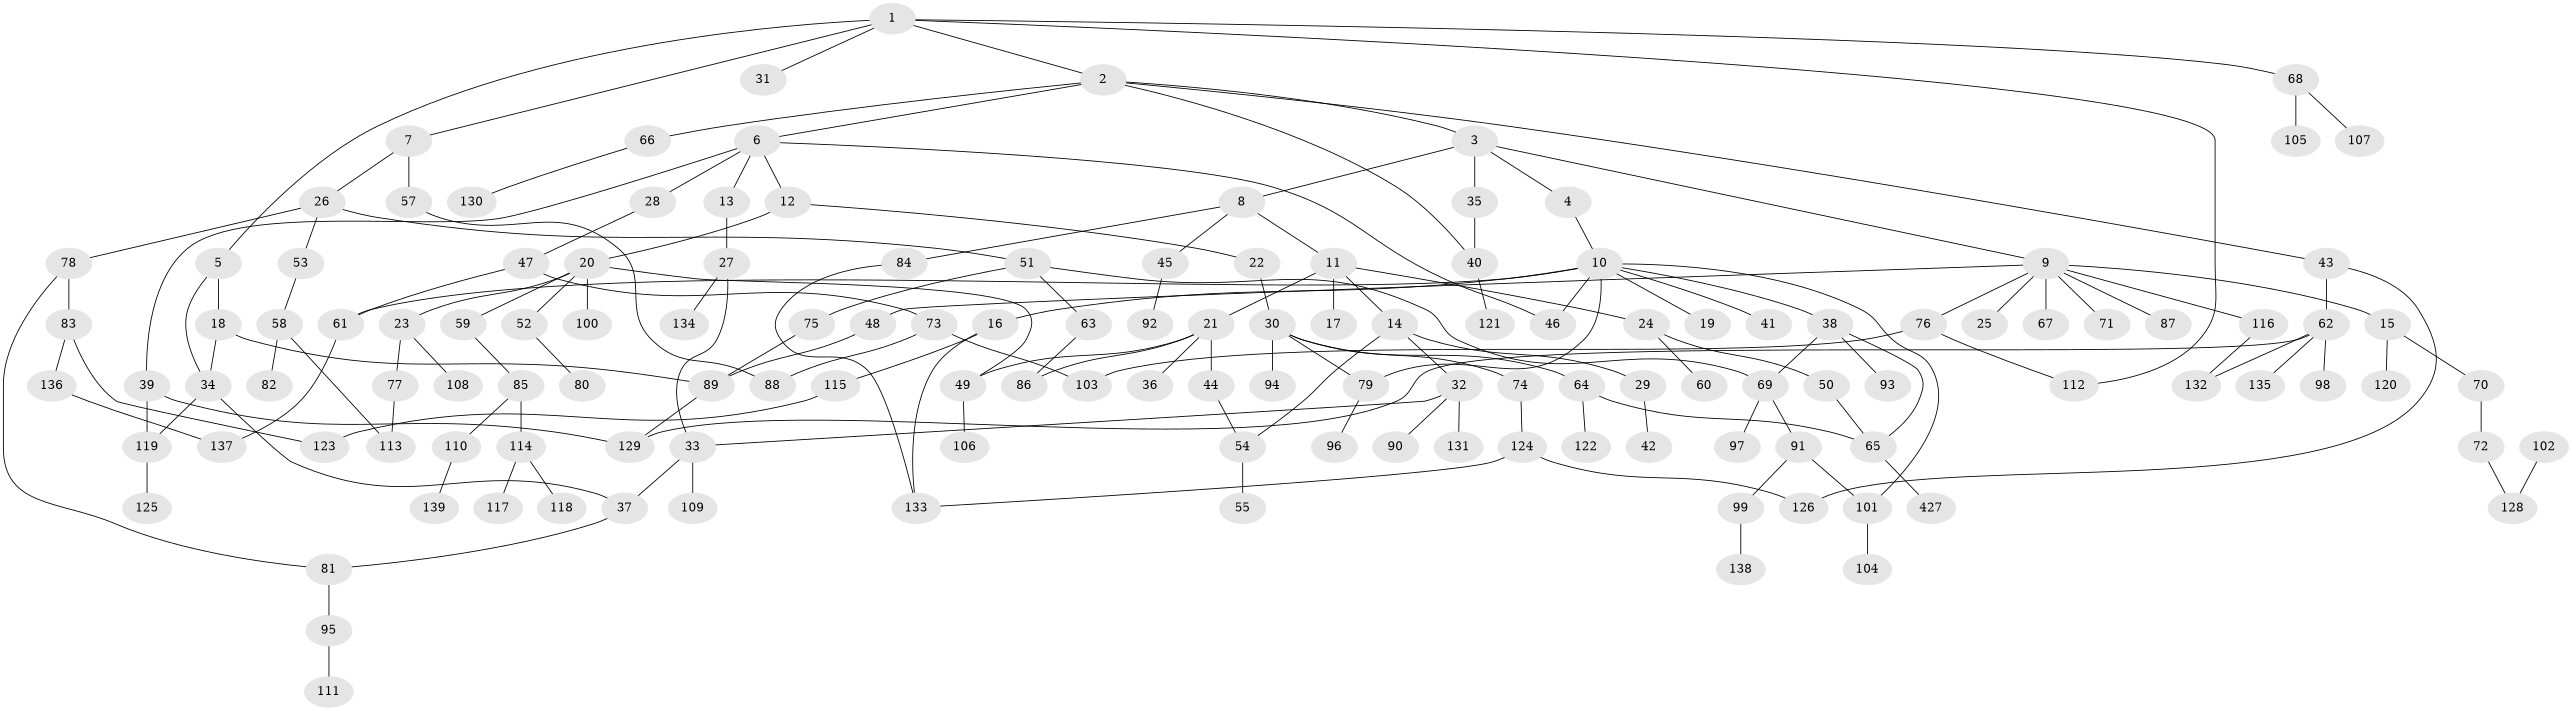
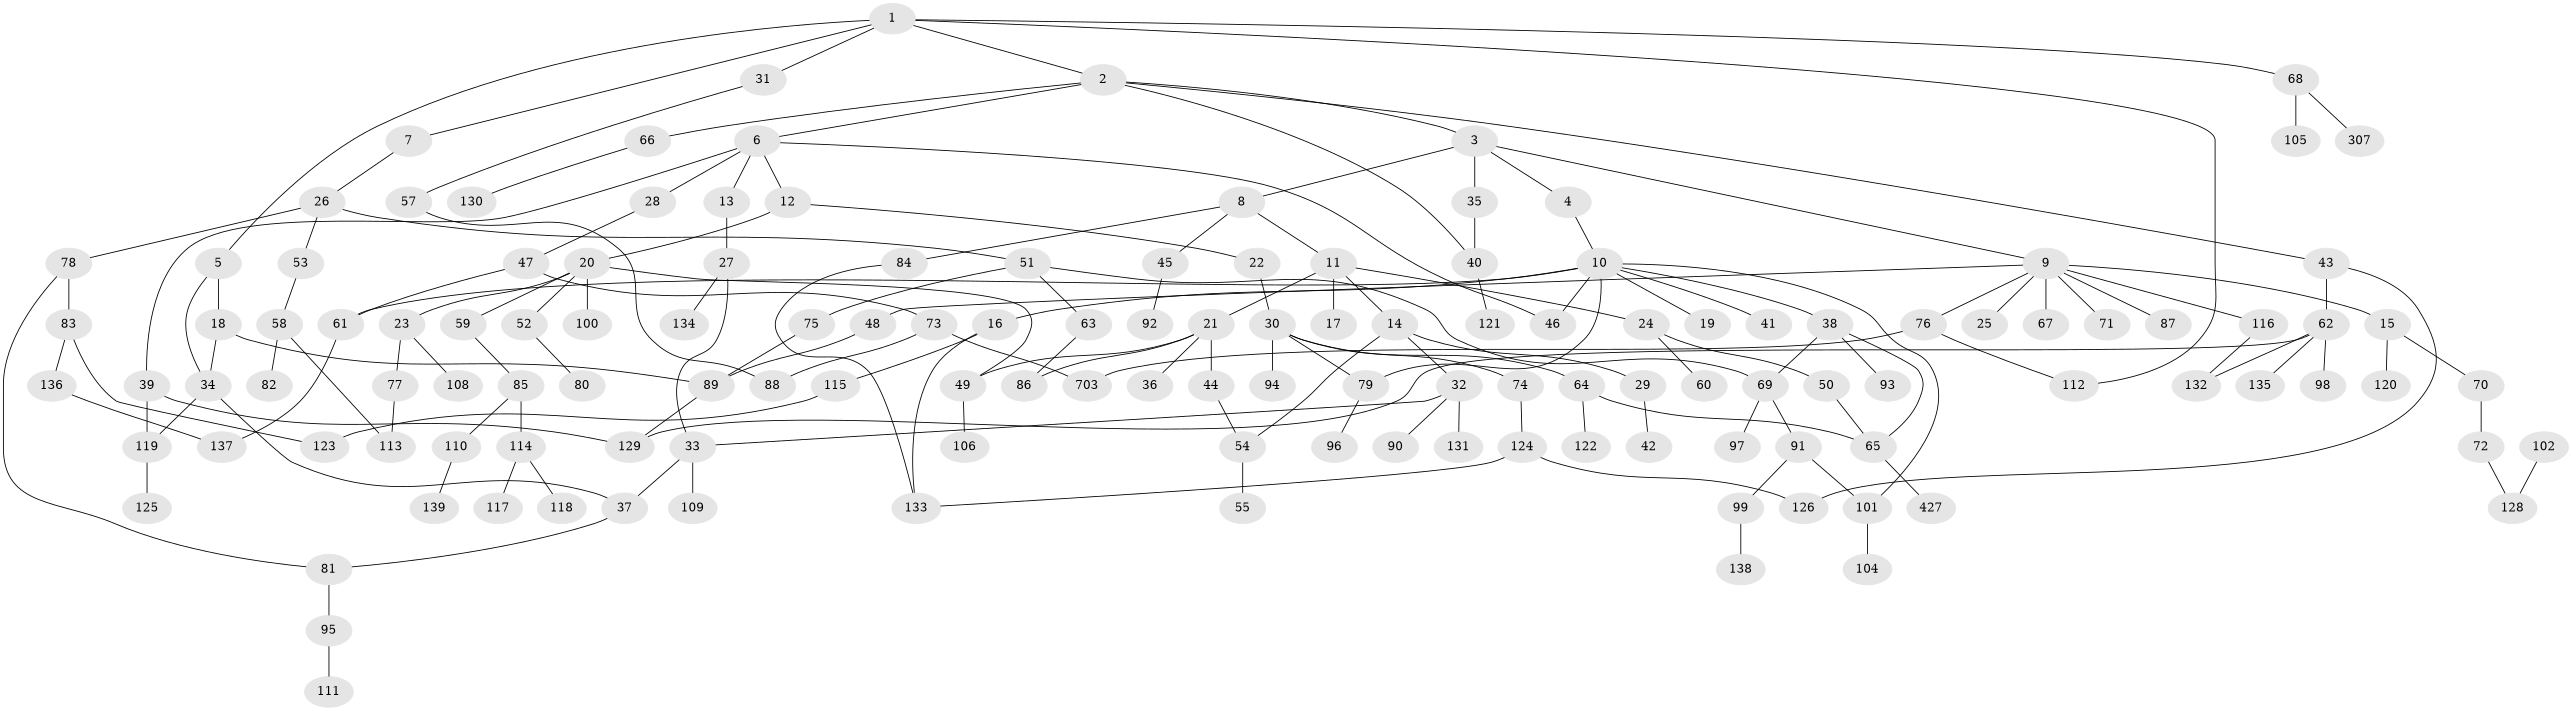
(2360, 141) -> (2360, 141)
(409, 172) -> (583, 135)
(1087, 386) -> (1087, 386)
